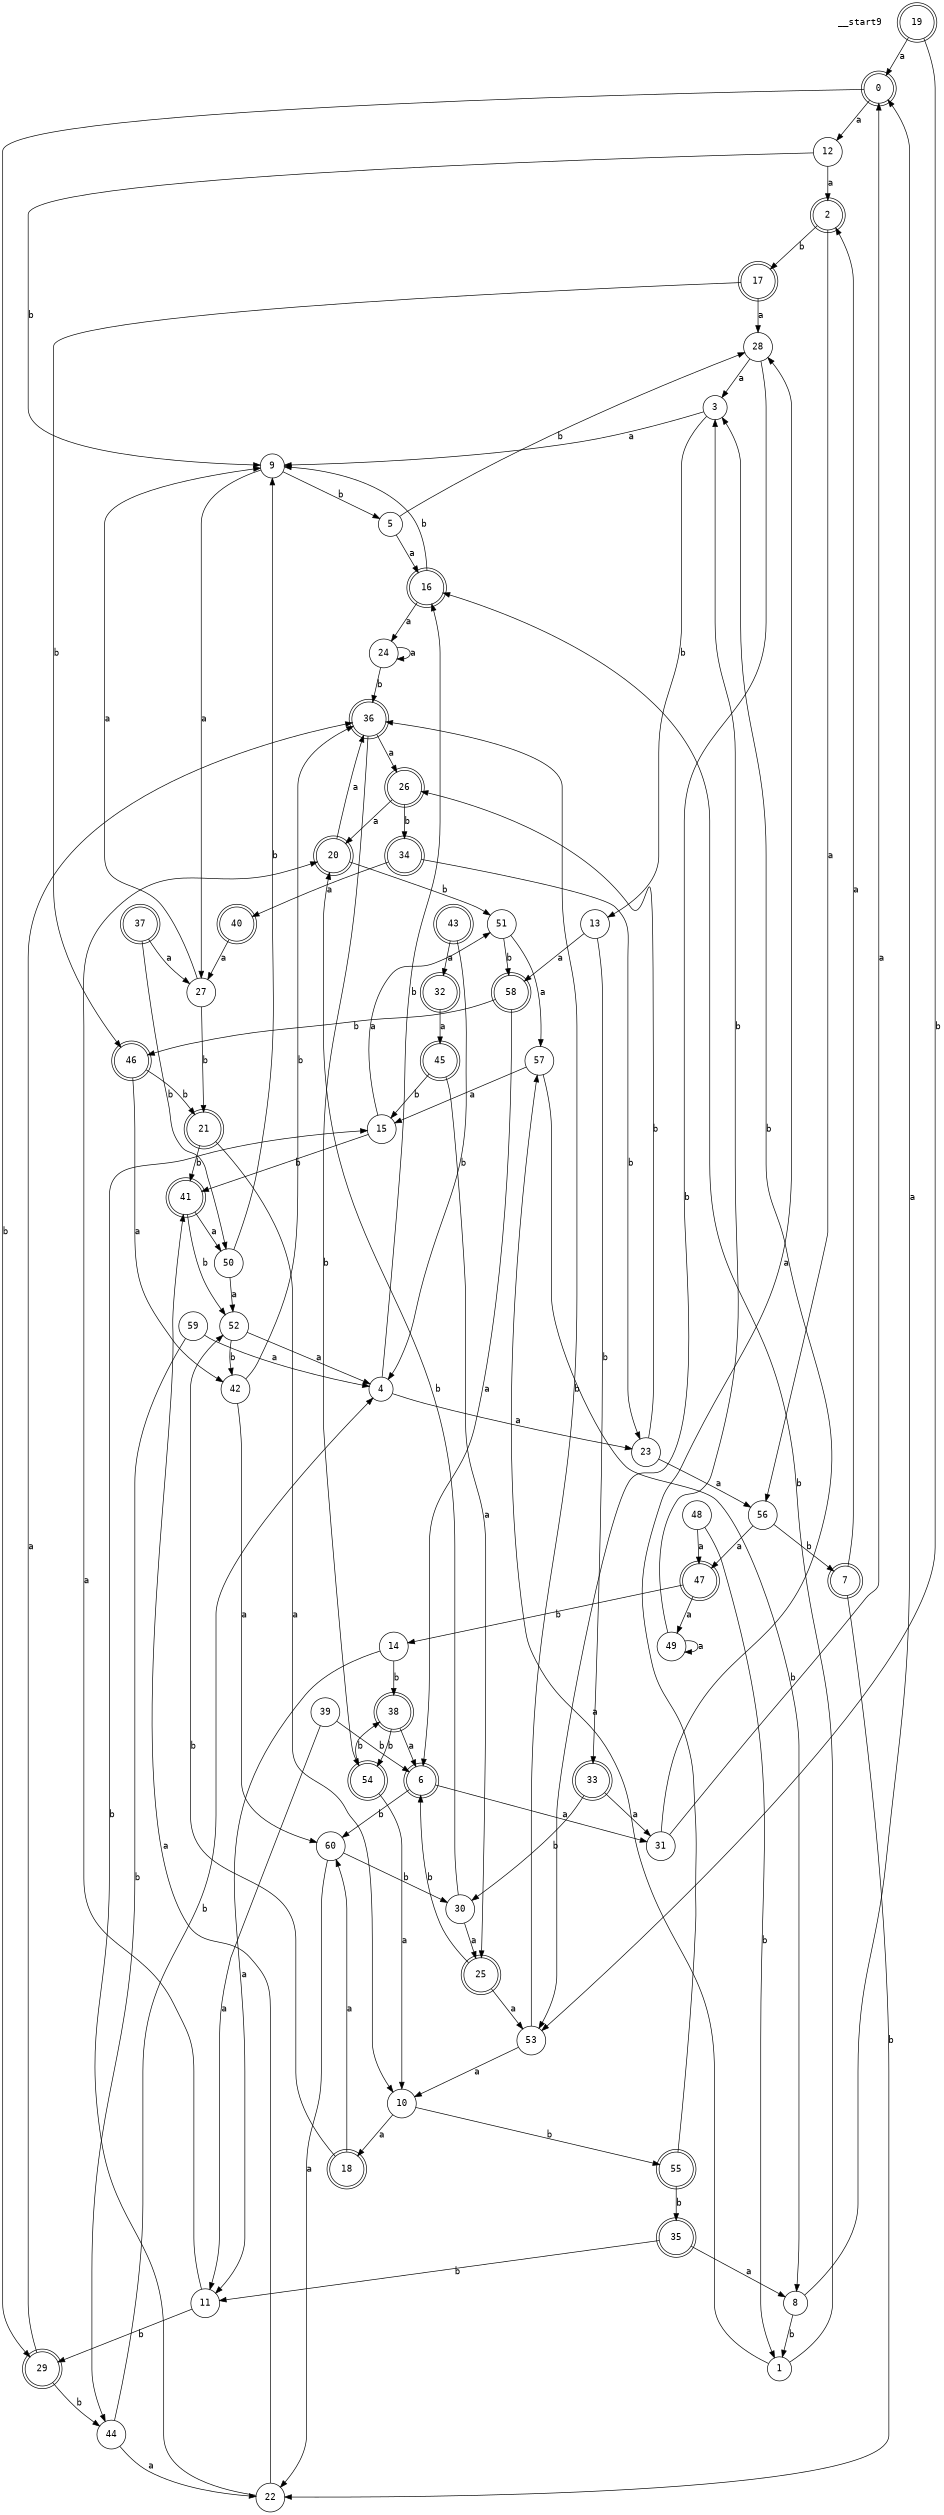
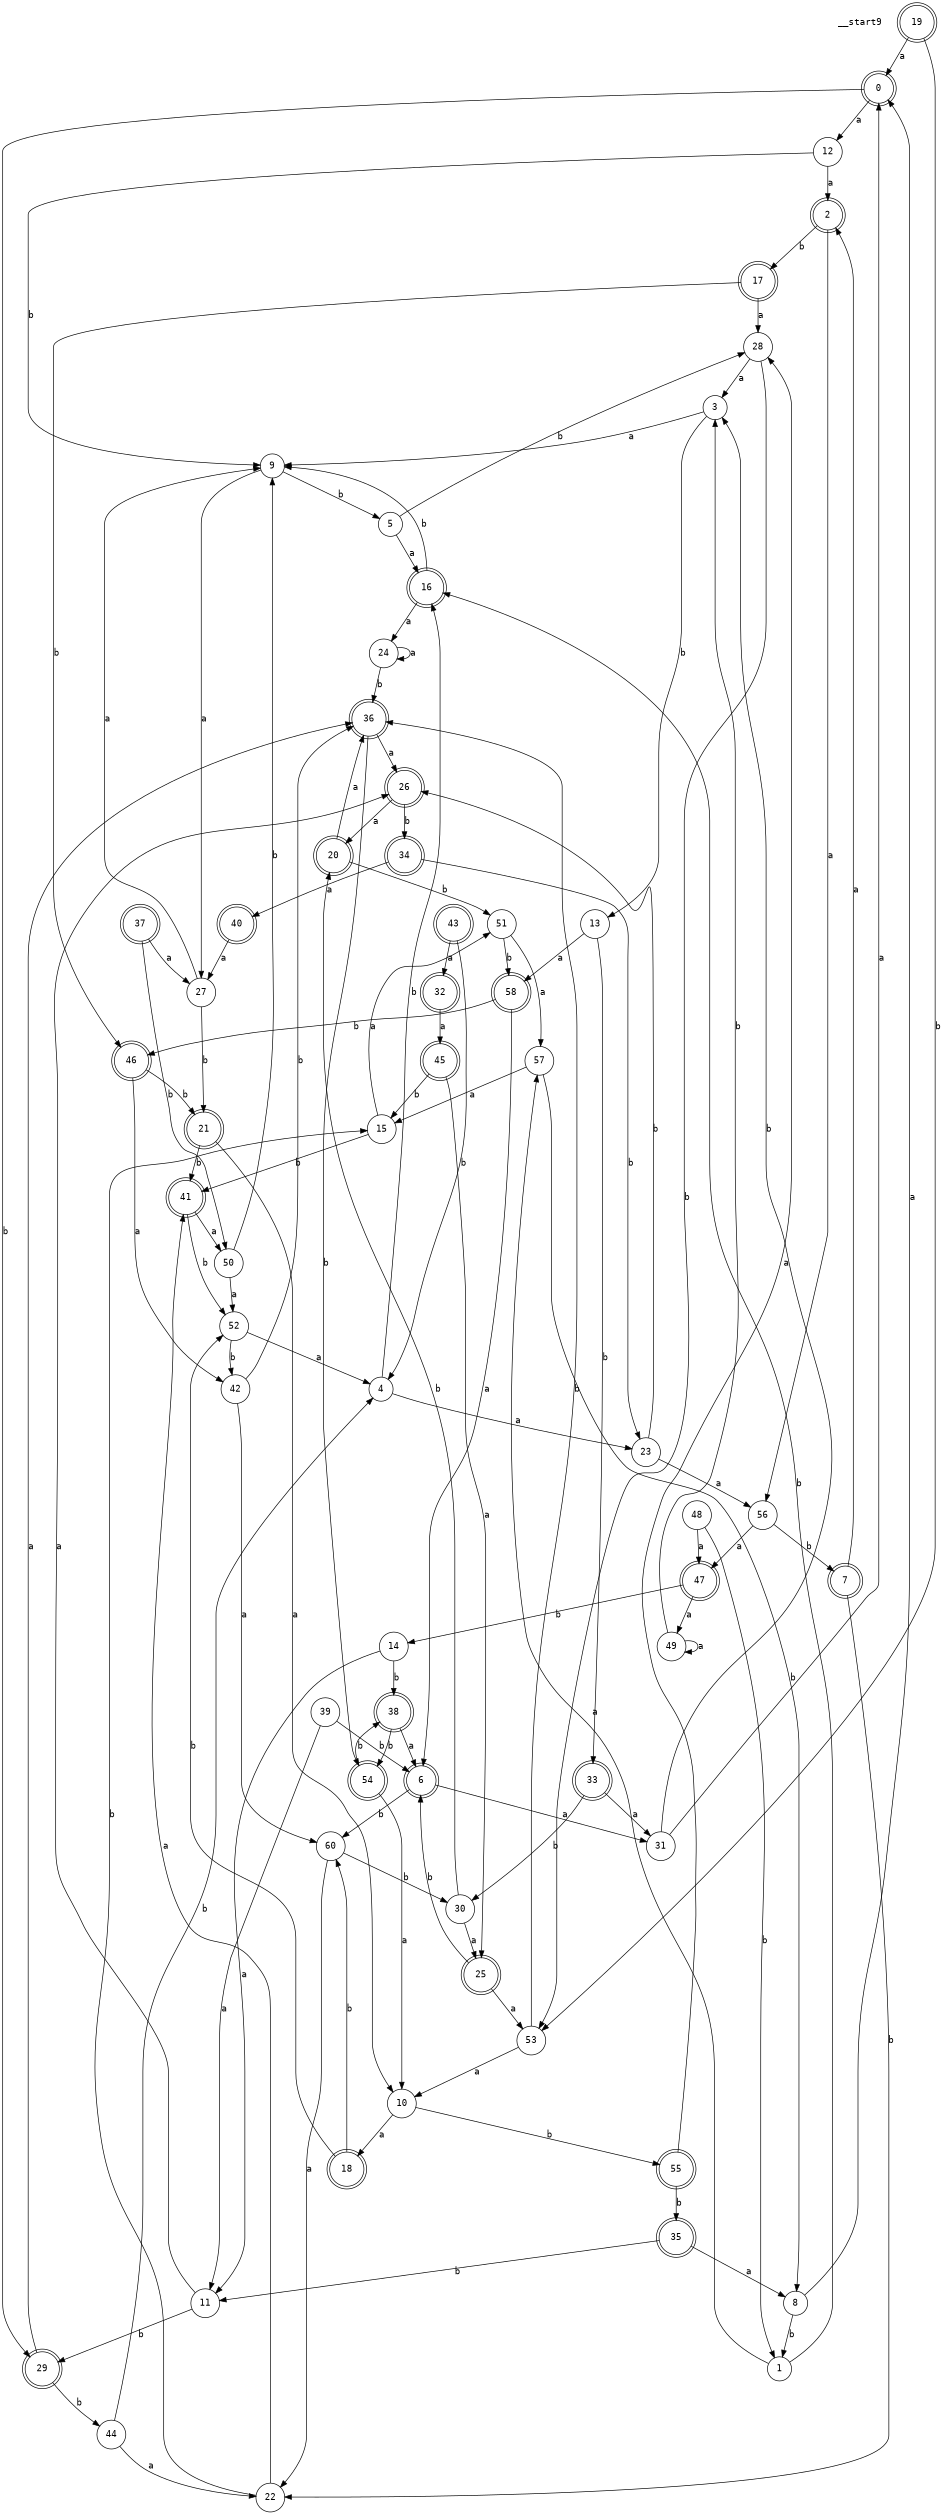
(193, 1326) -> none
(84, 1511) -> (57, 1453)
(350, 2009) -> (350, 2009)
